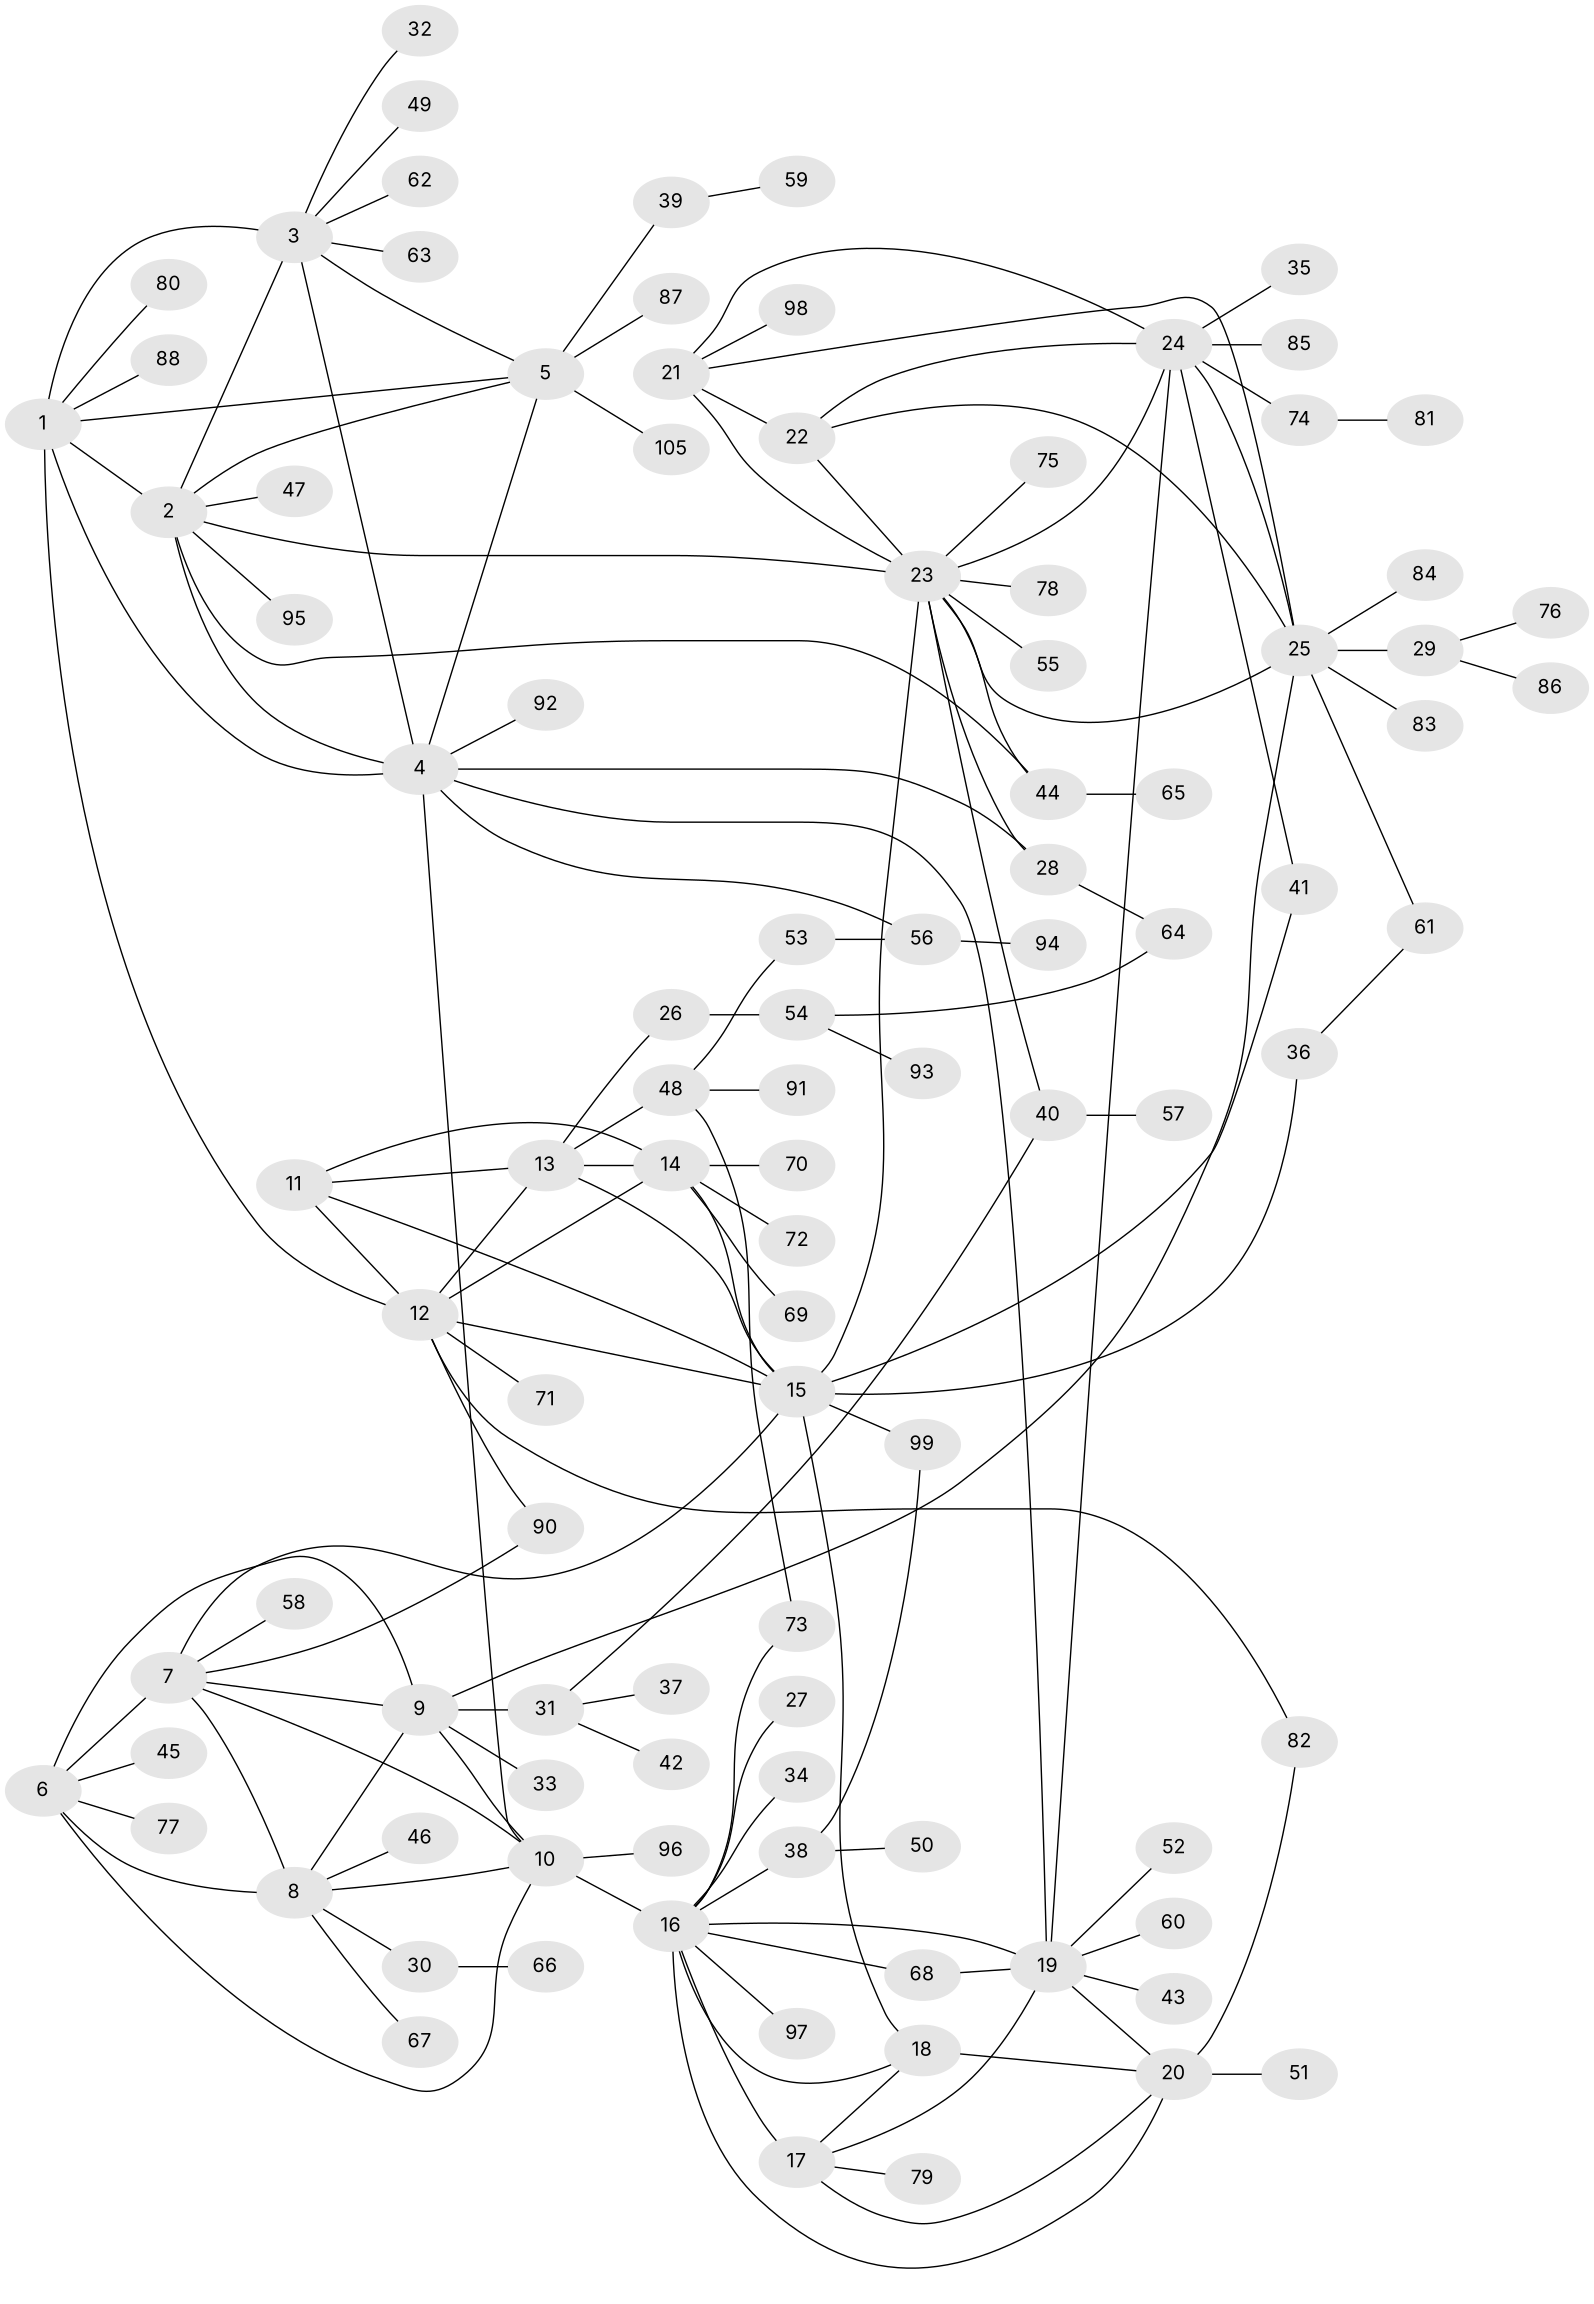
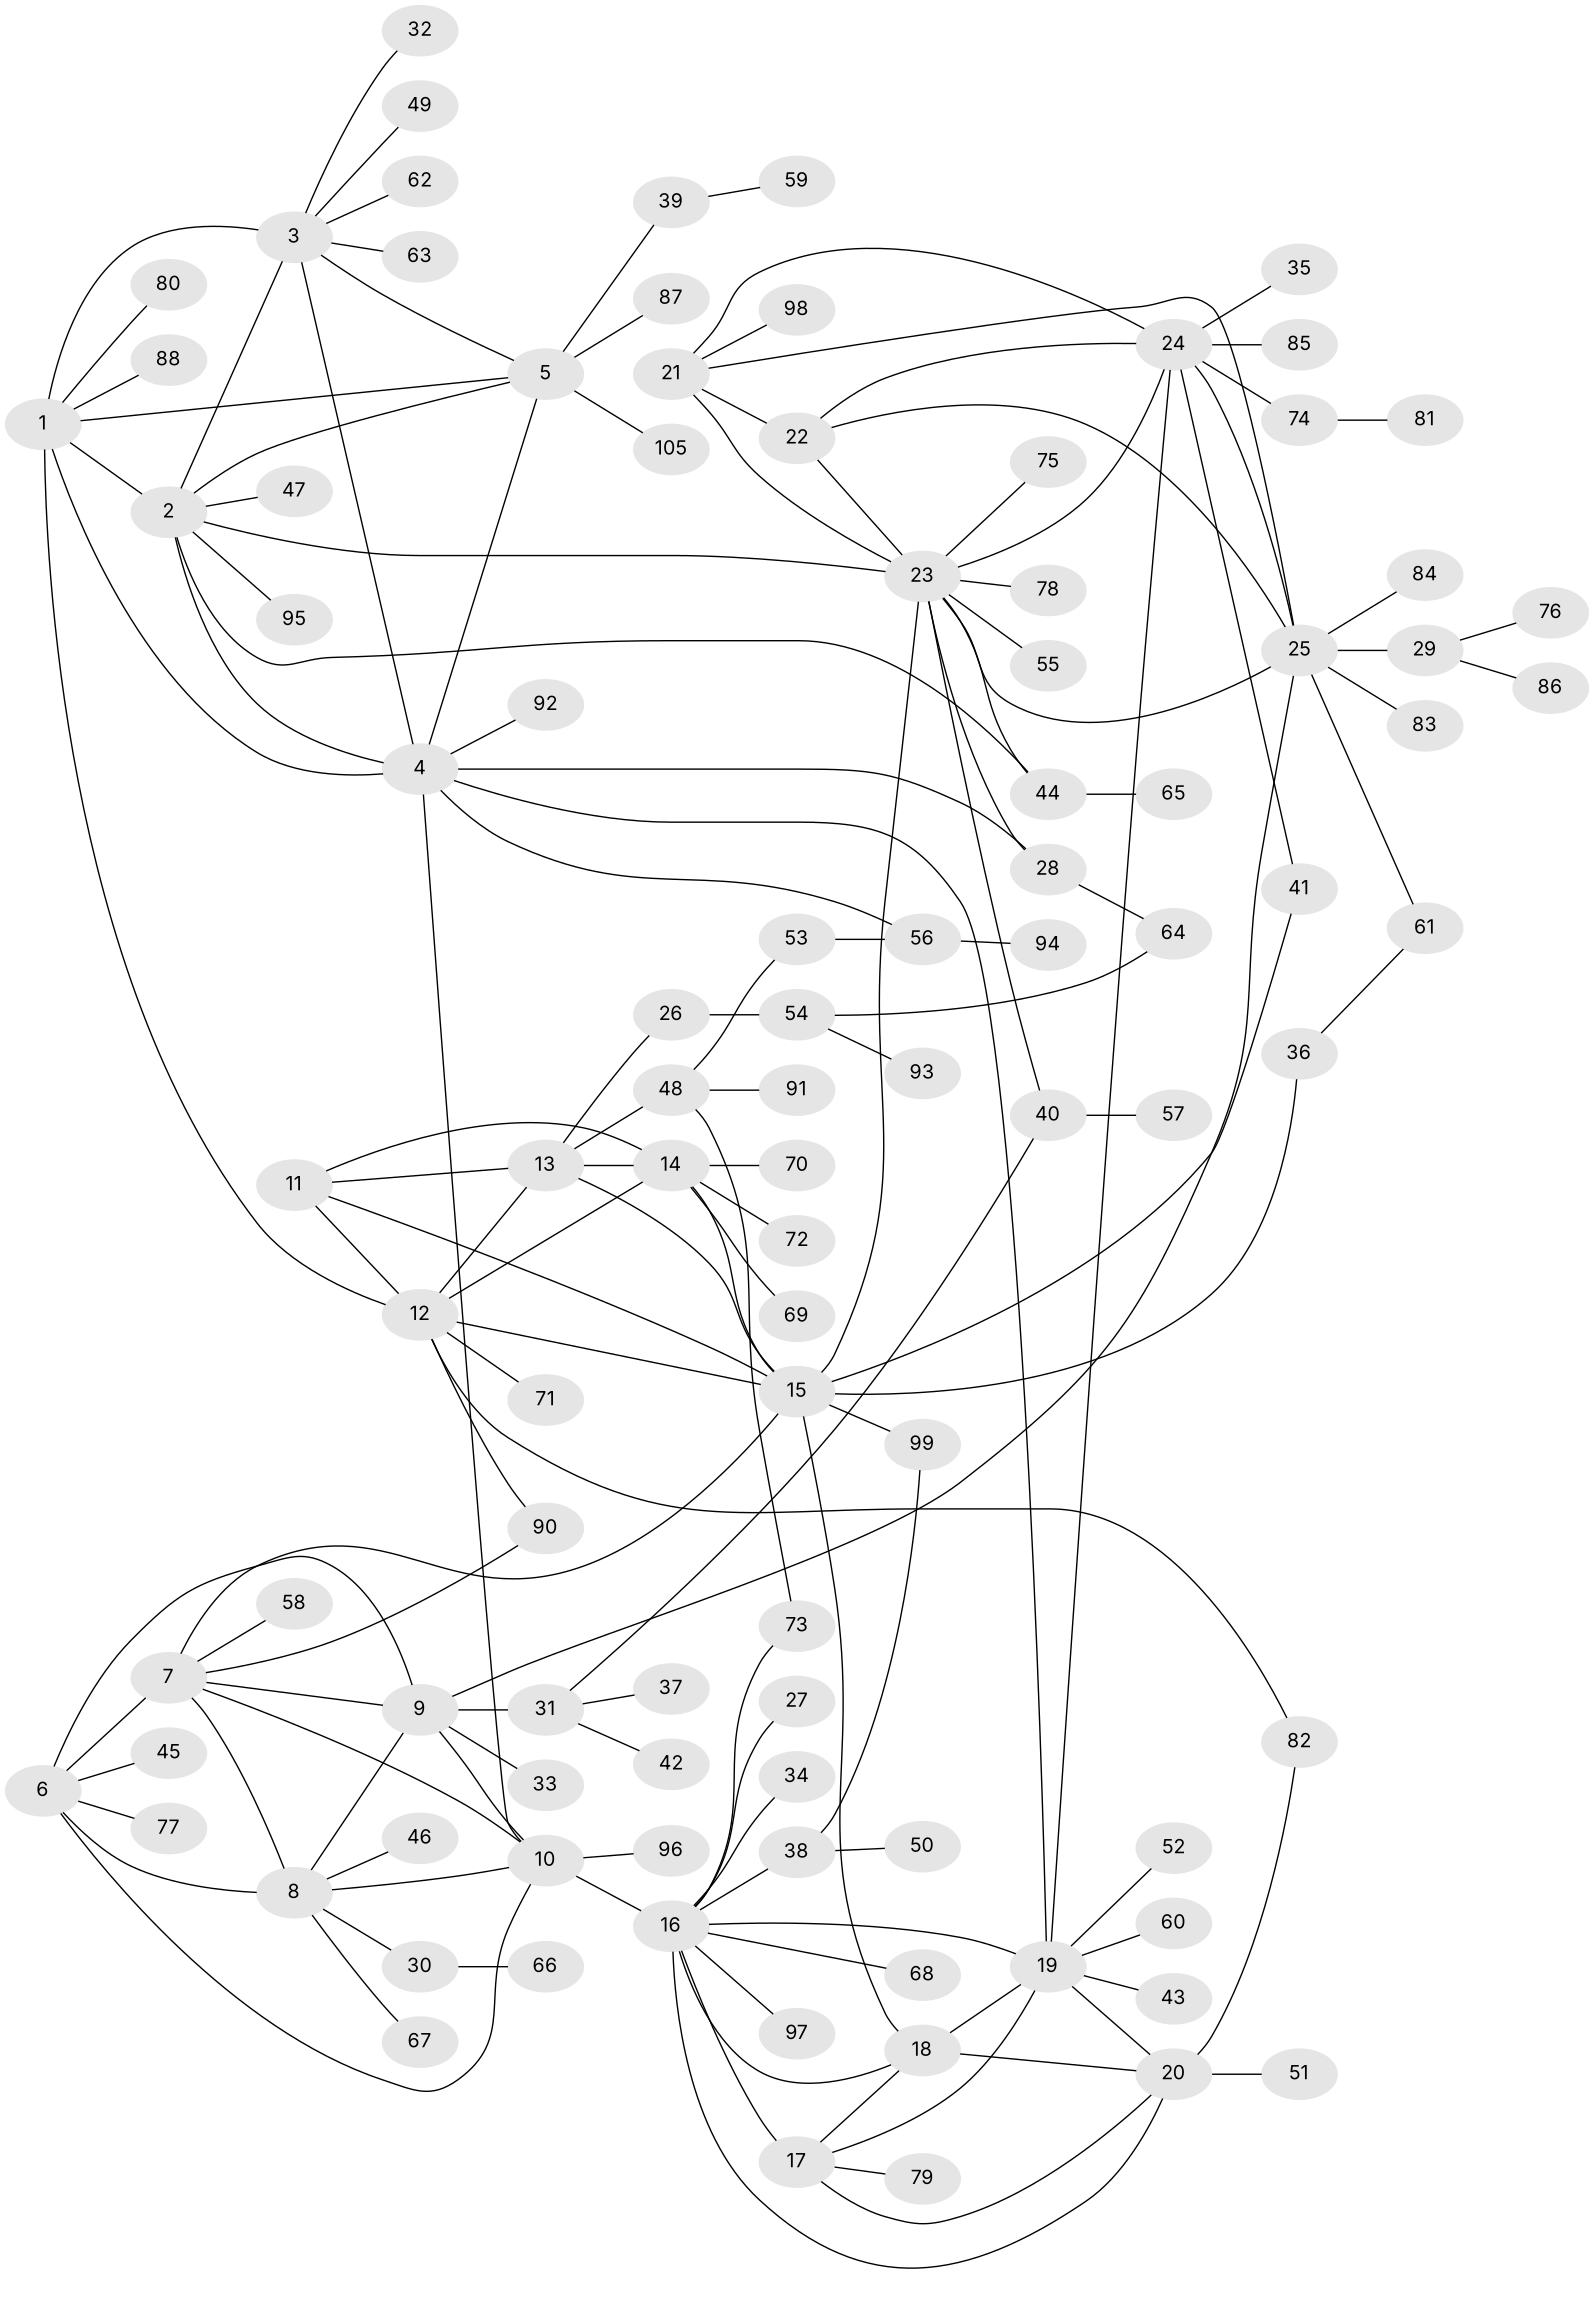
(985, 1971) -> (985, 2009)
